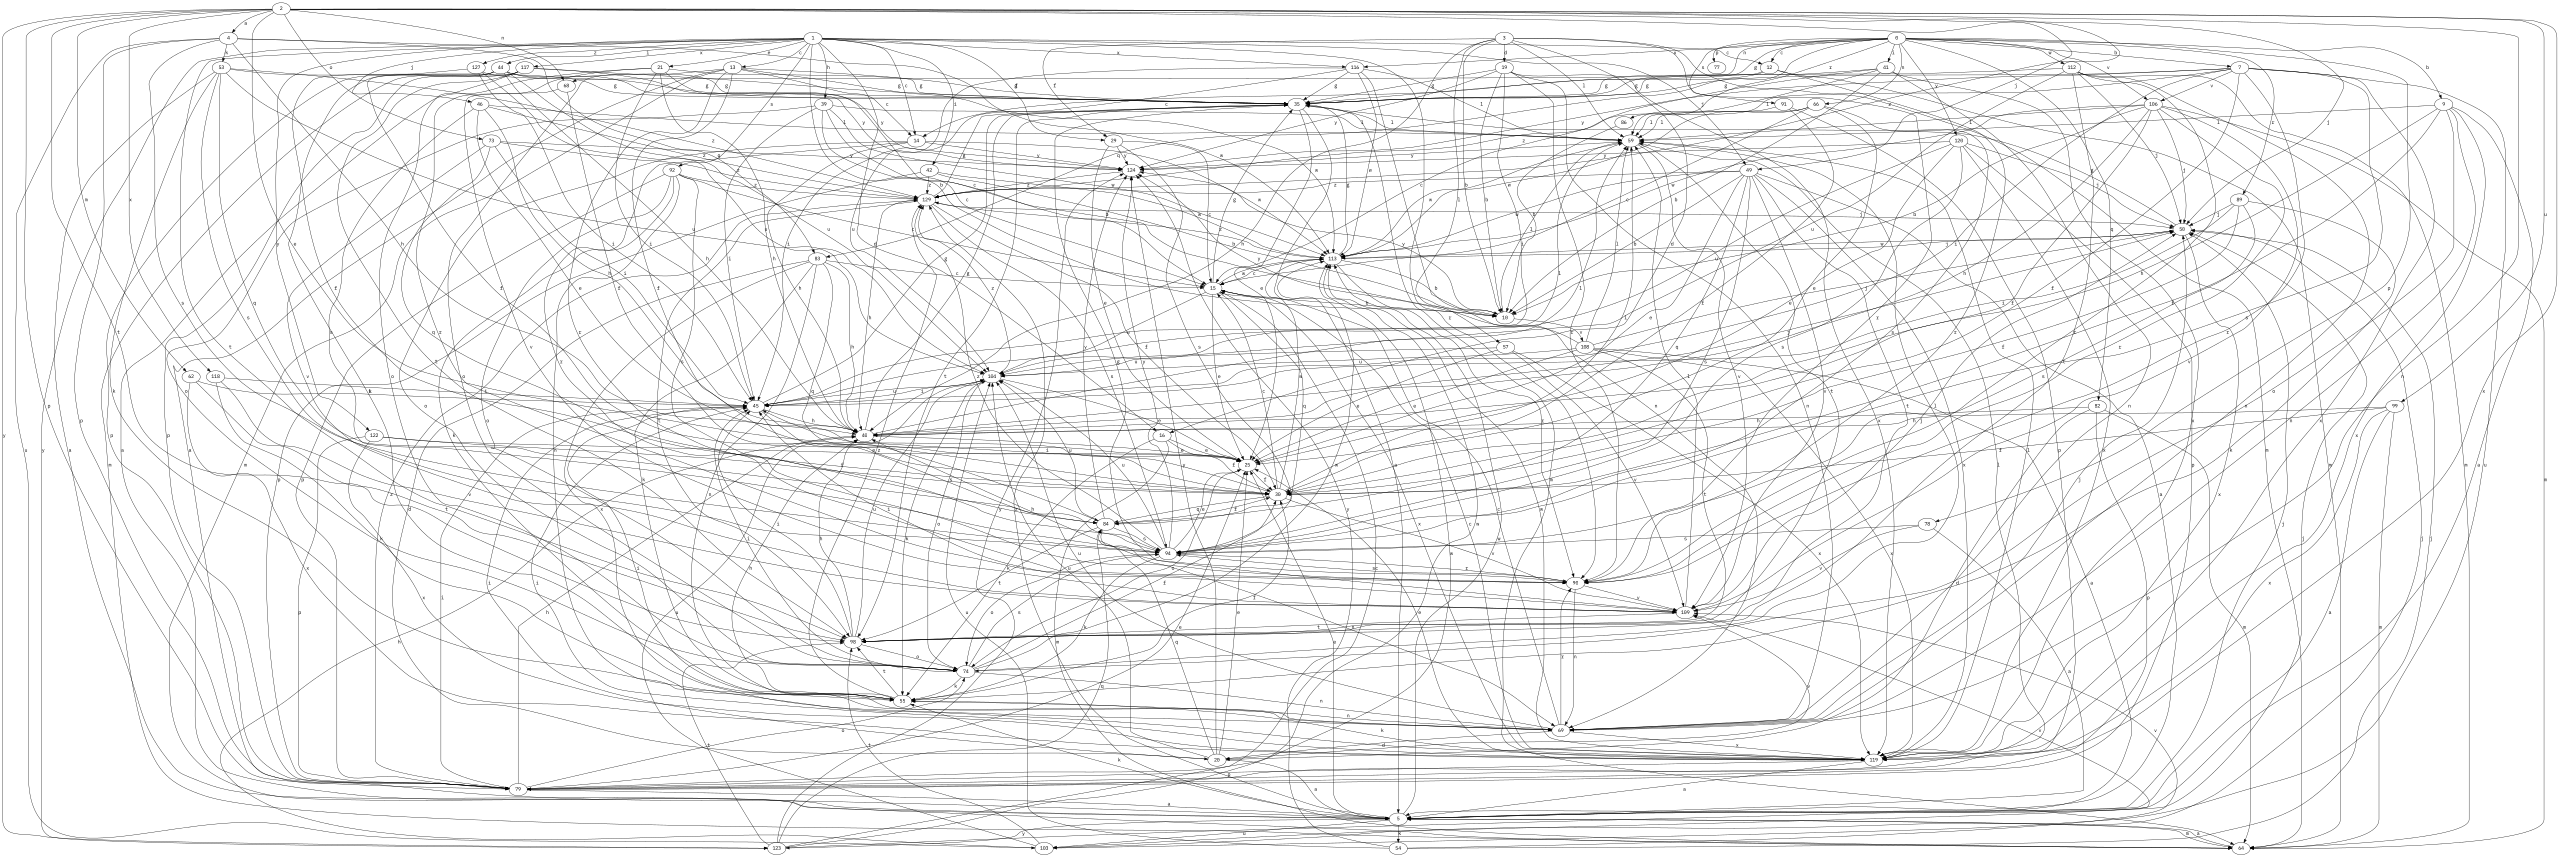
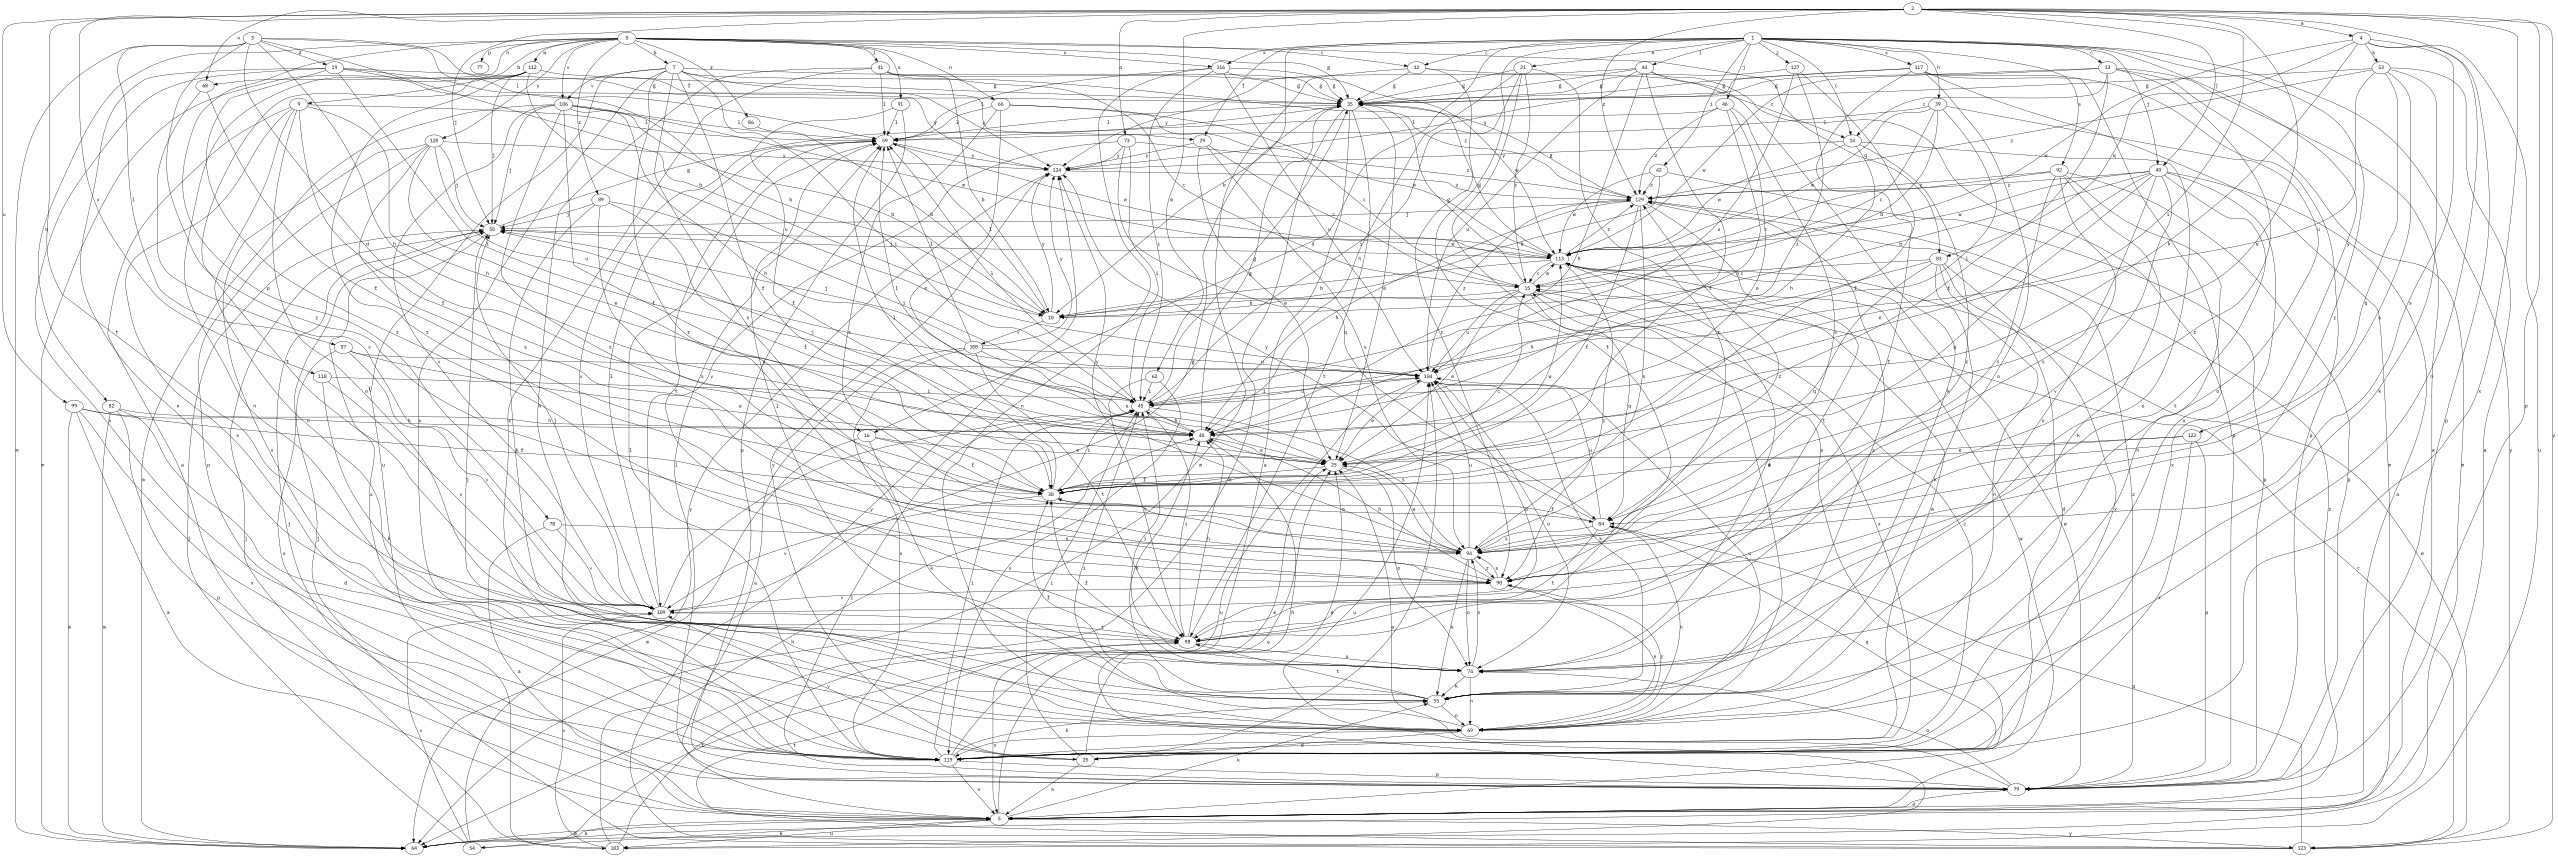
none -> (1814, 343)
(480, 435) -> none
none -> (1972, 716)
